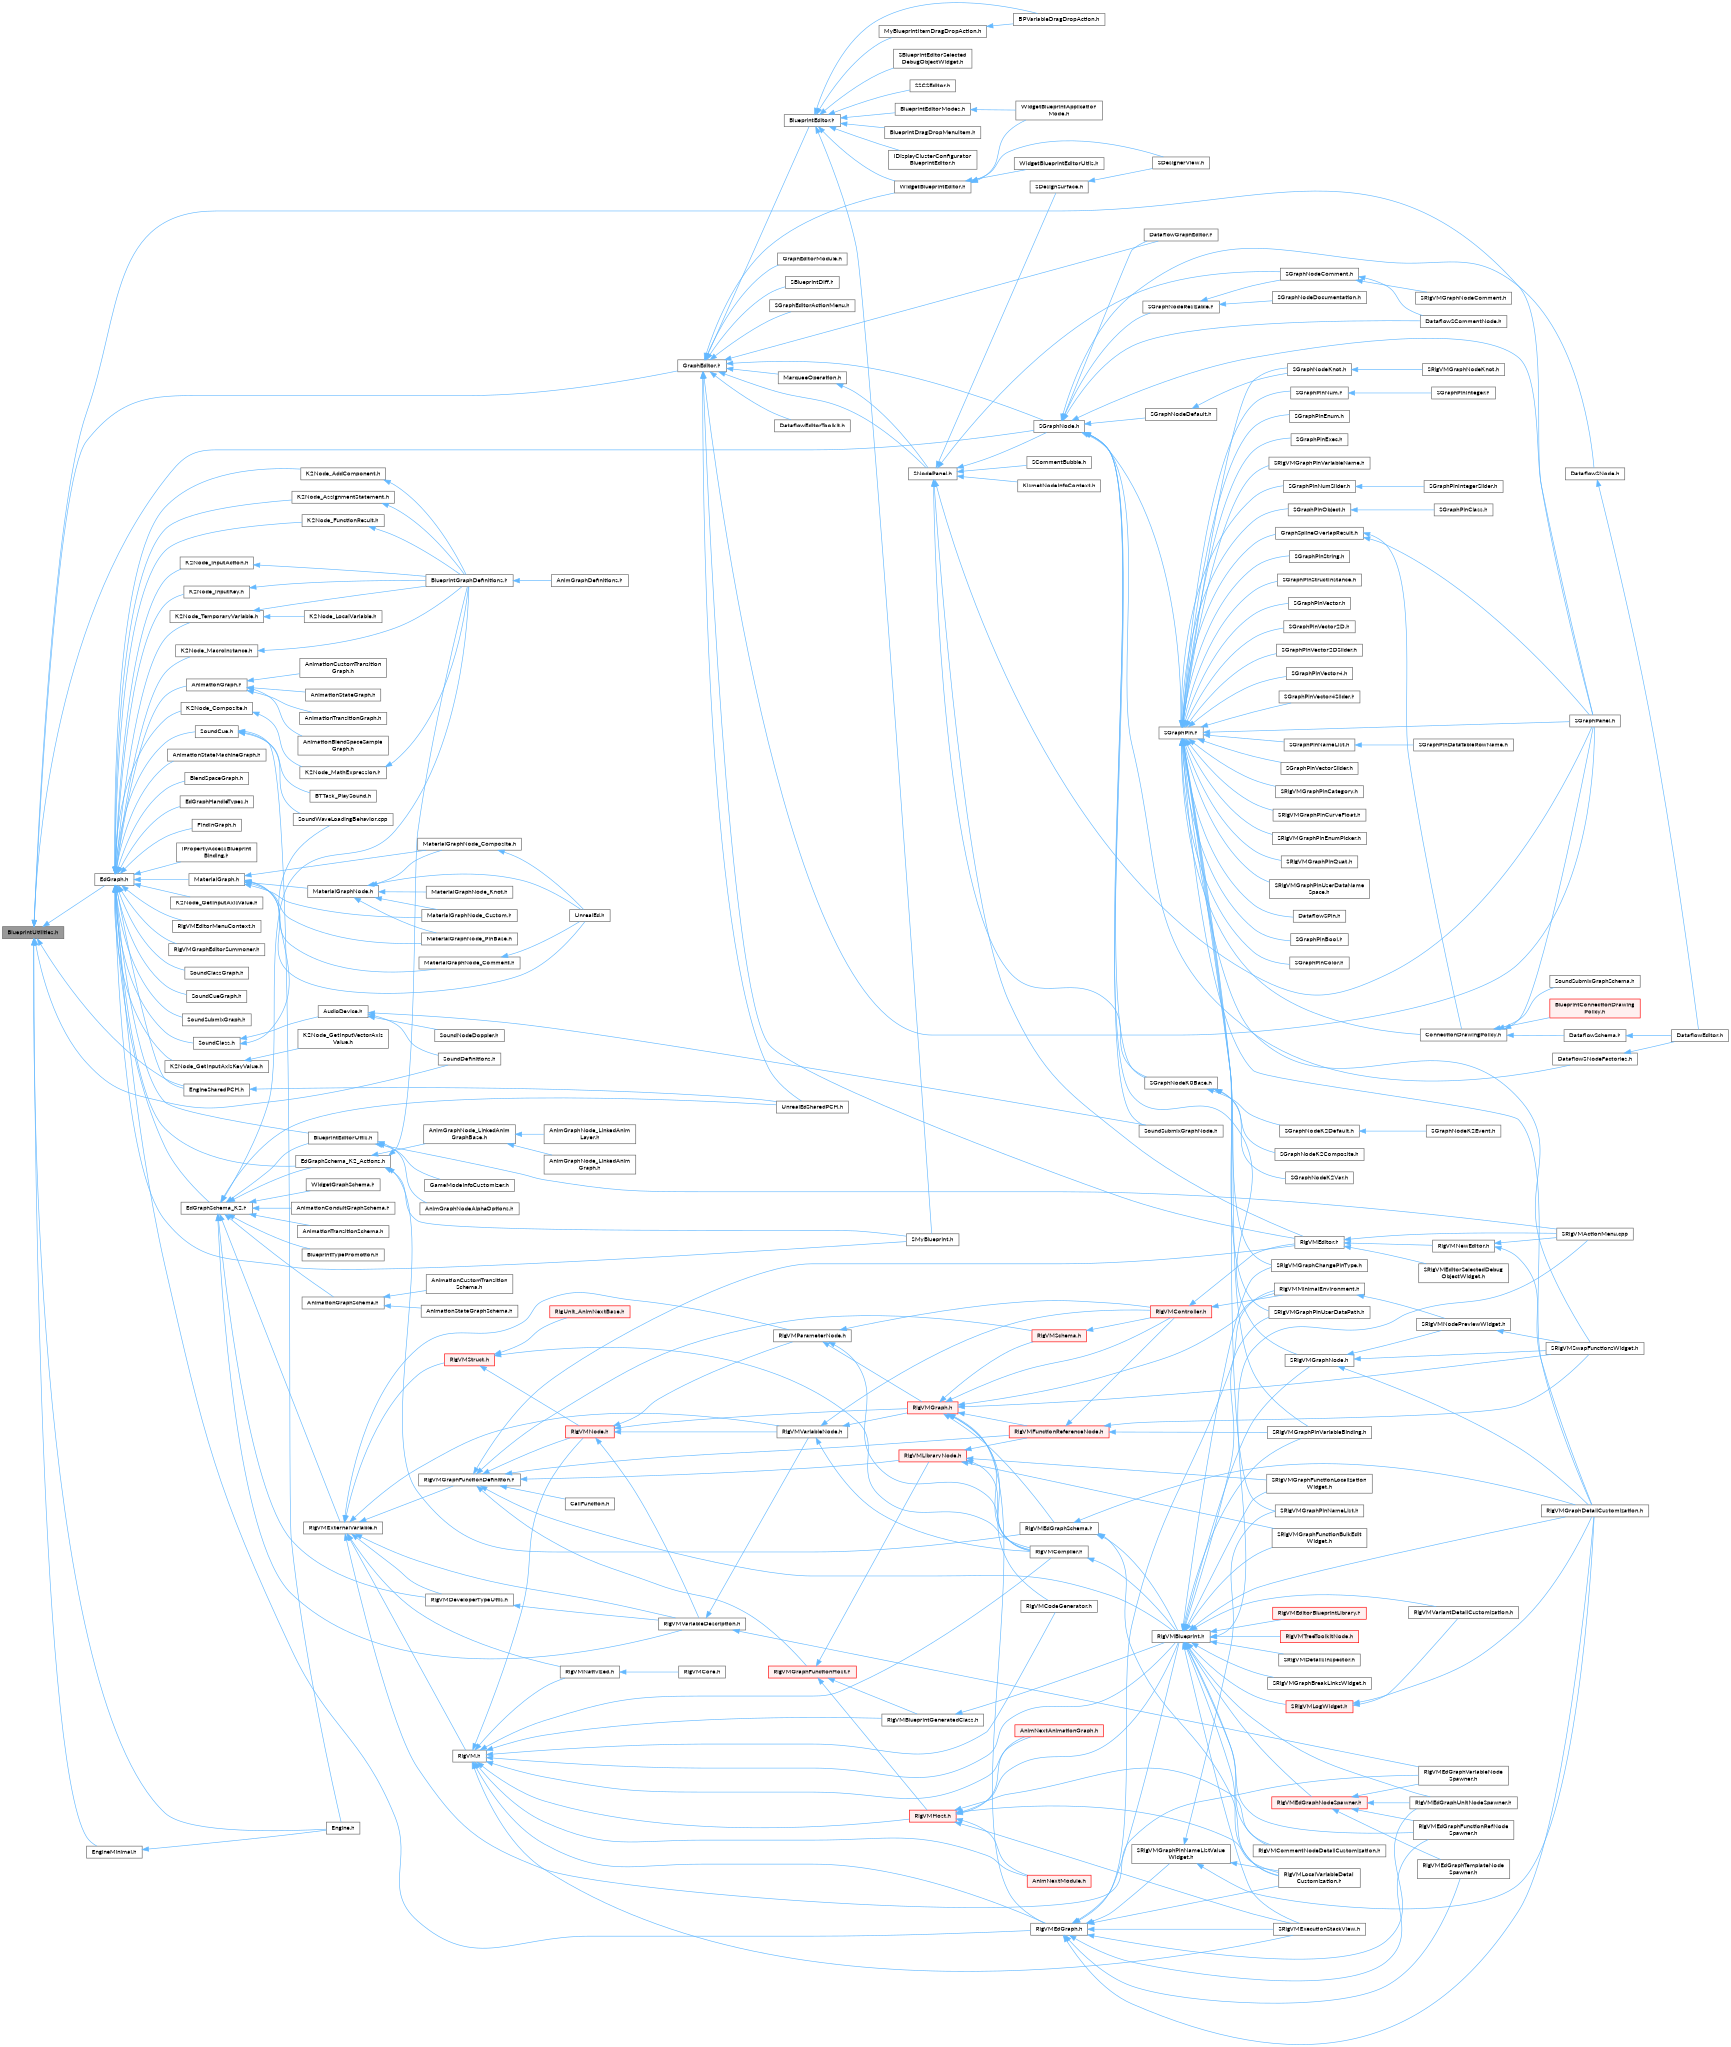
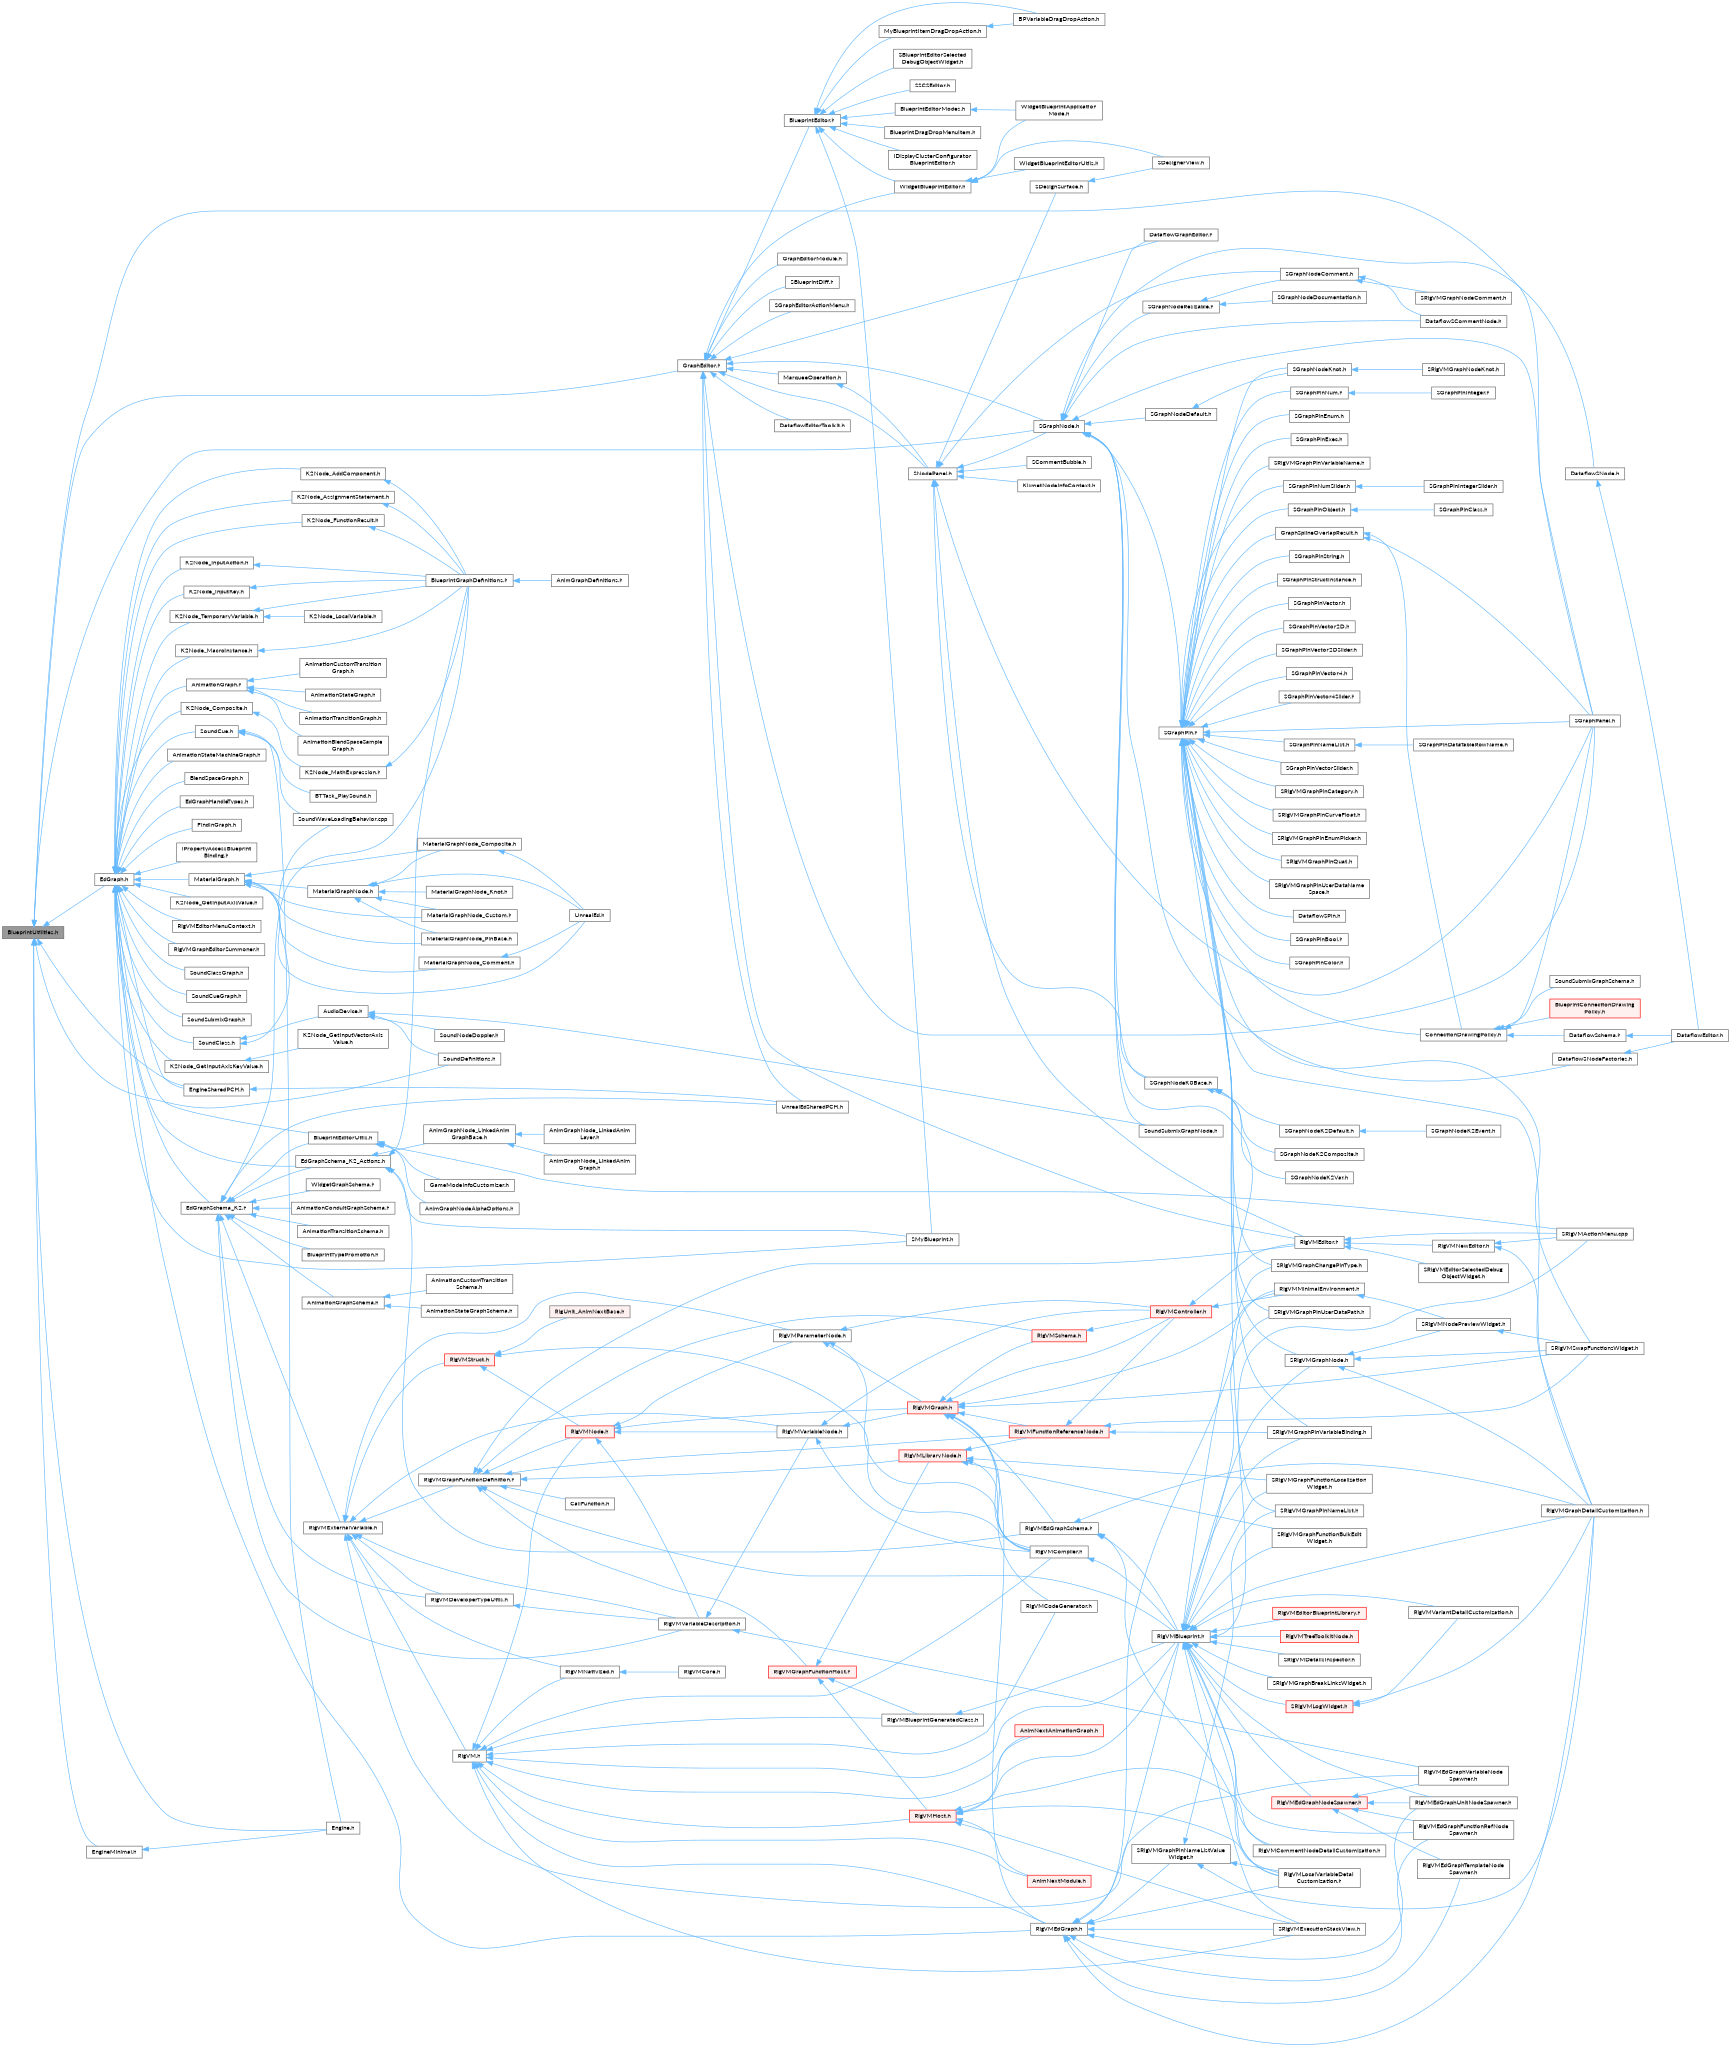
(590, 1312) -> (590, 1312)
